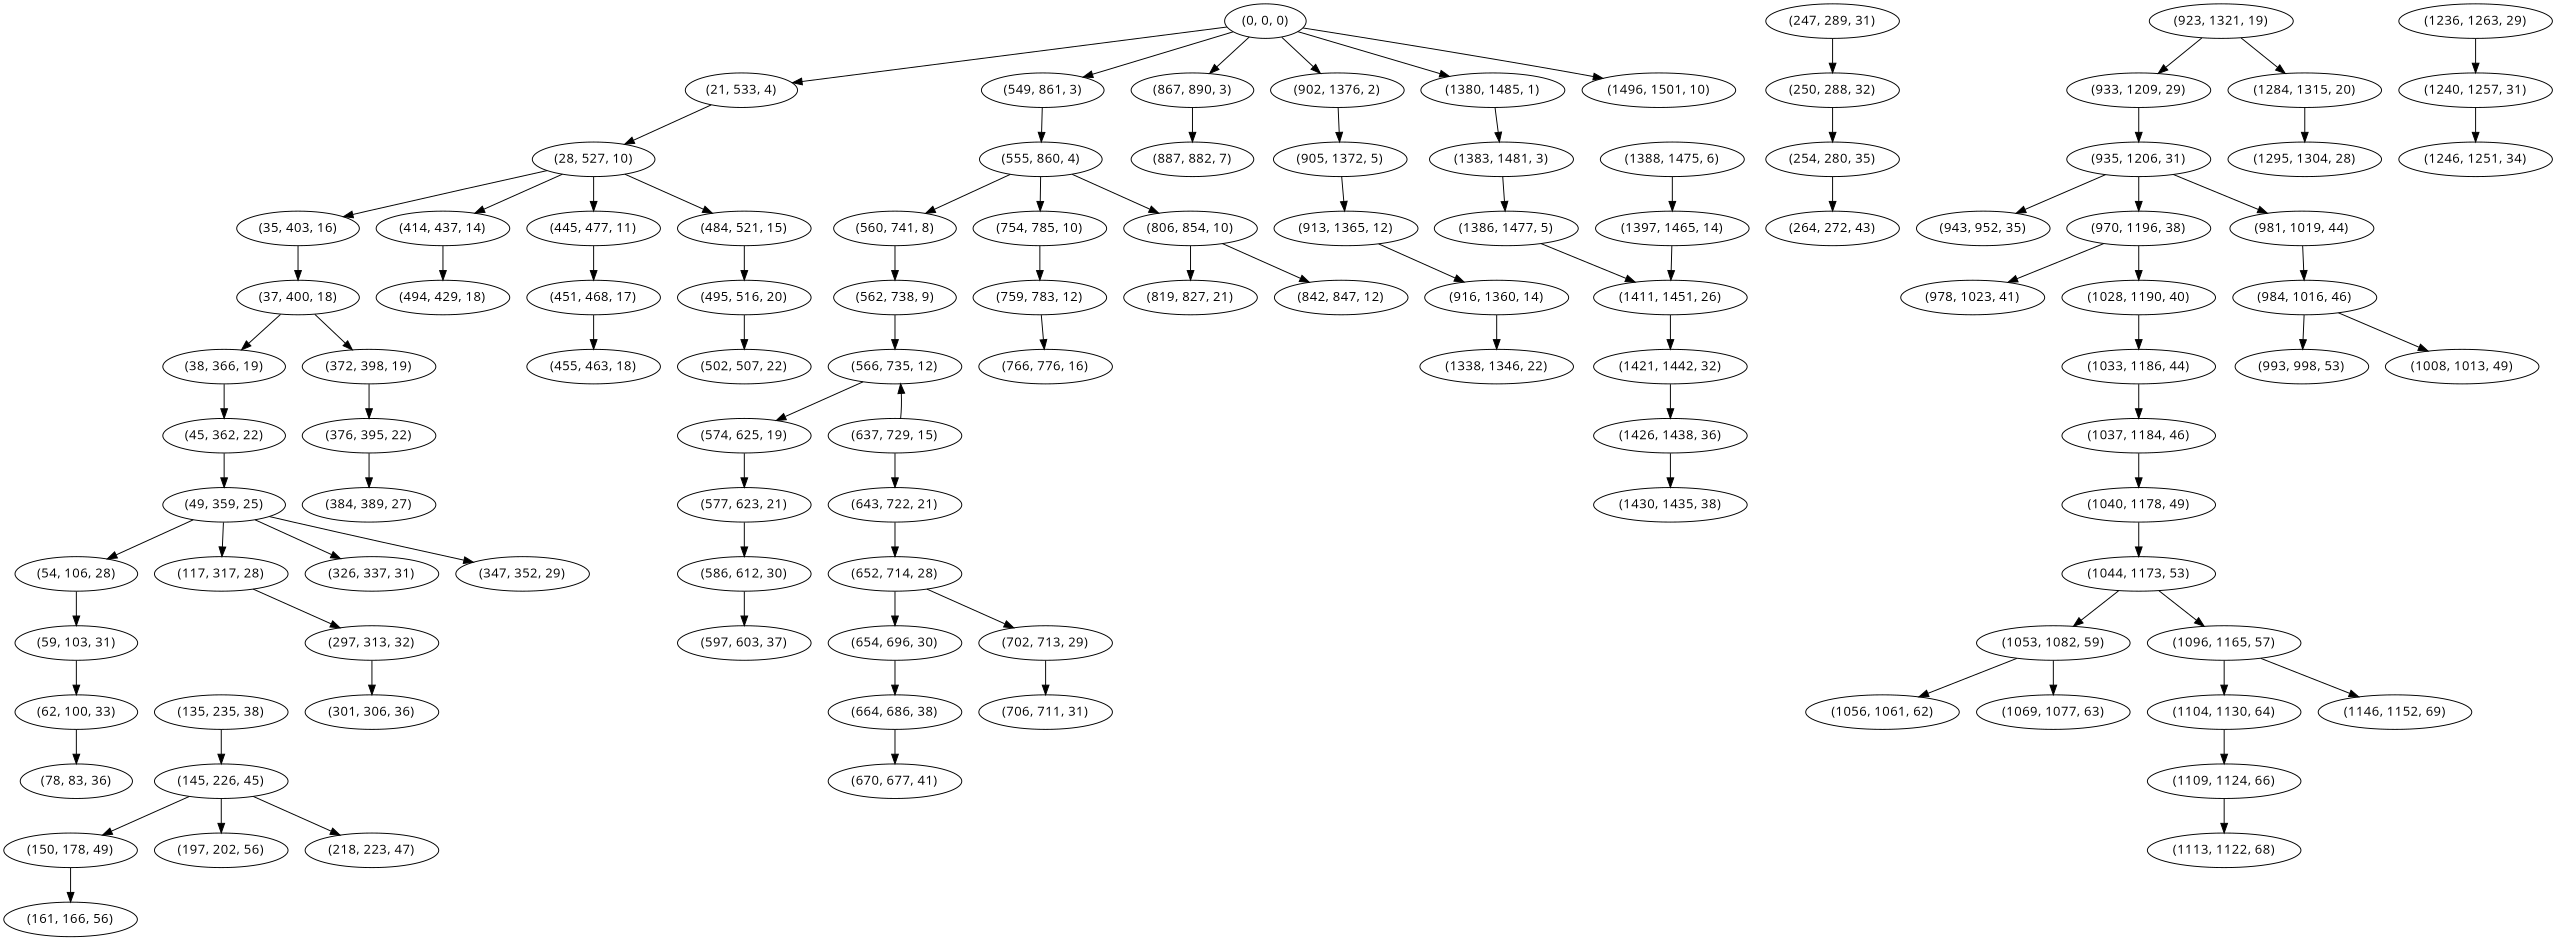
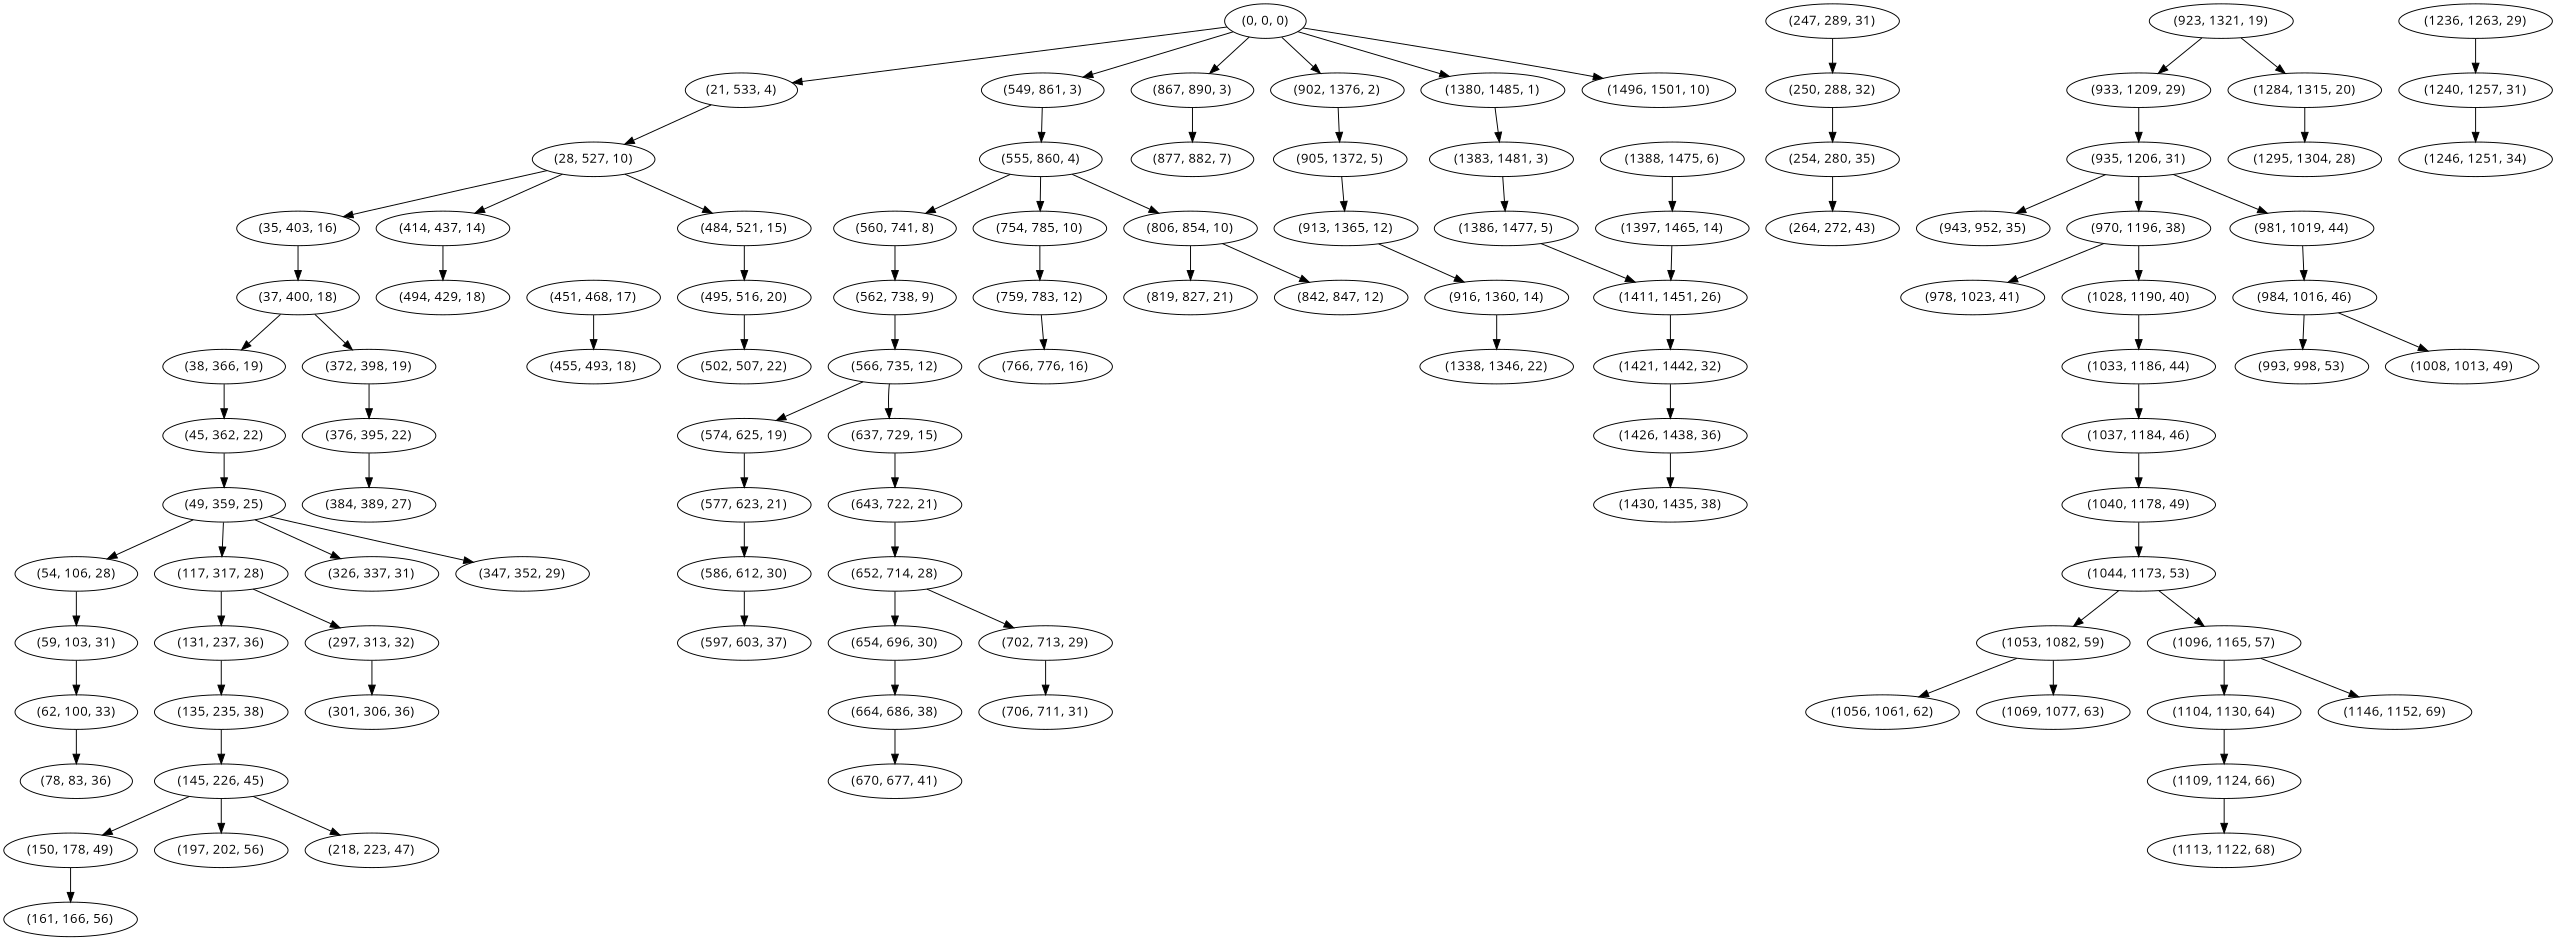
(1192, 159) -> (1192, 159)
(594, 228) -> none
(594, 367) -> (594, 367)
(901, 406) -> (889, 396)
none -> (221, 643)
